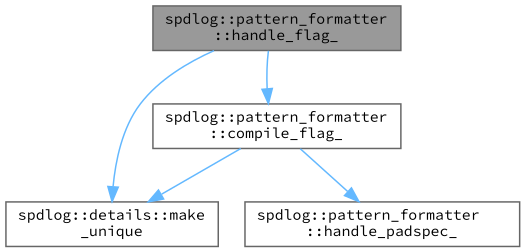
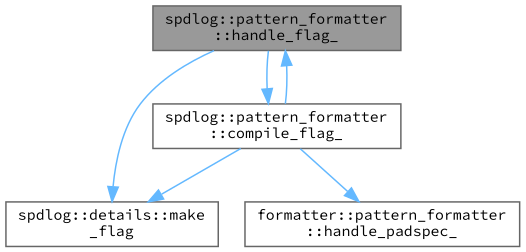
none -> (287, 85)
(112, 224) -> (112, 224)
(382, 224) -> (382, 224)
